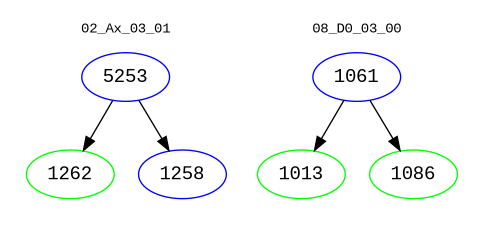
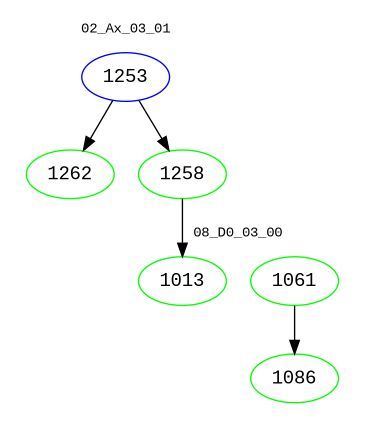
(126, 77) -> (126, 77)
(357, 77) -> (295, 281)
(333, 120) -> (182, 229)
(182, 174) -> (182, 174)
